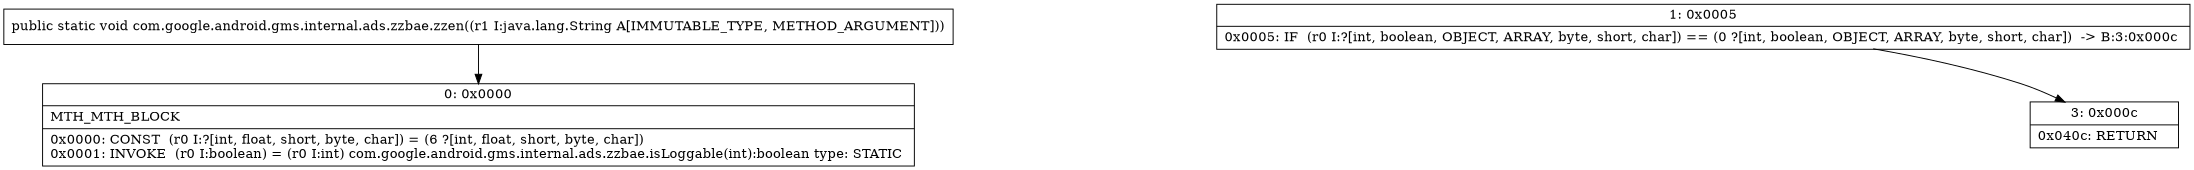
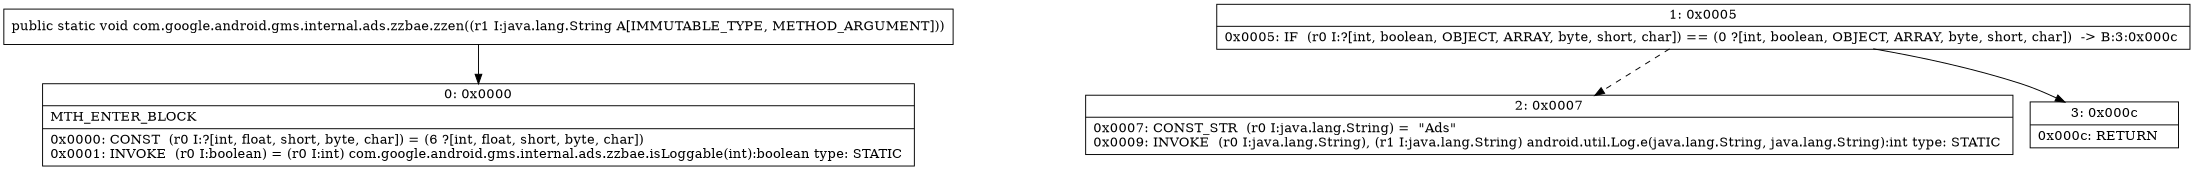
(115, 117) -> (124, 117)
none -> (1549, 125)
(2104, 136) -> (2104, 136)
